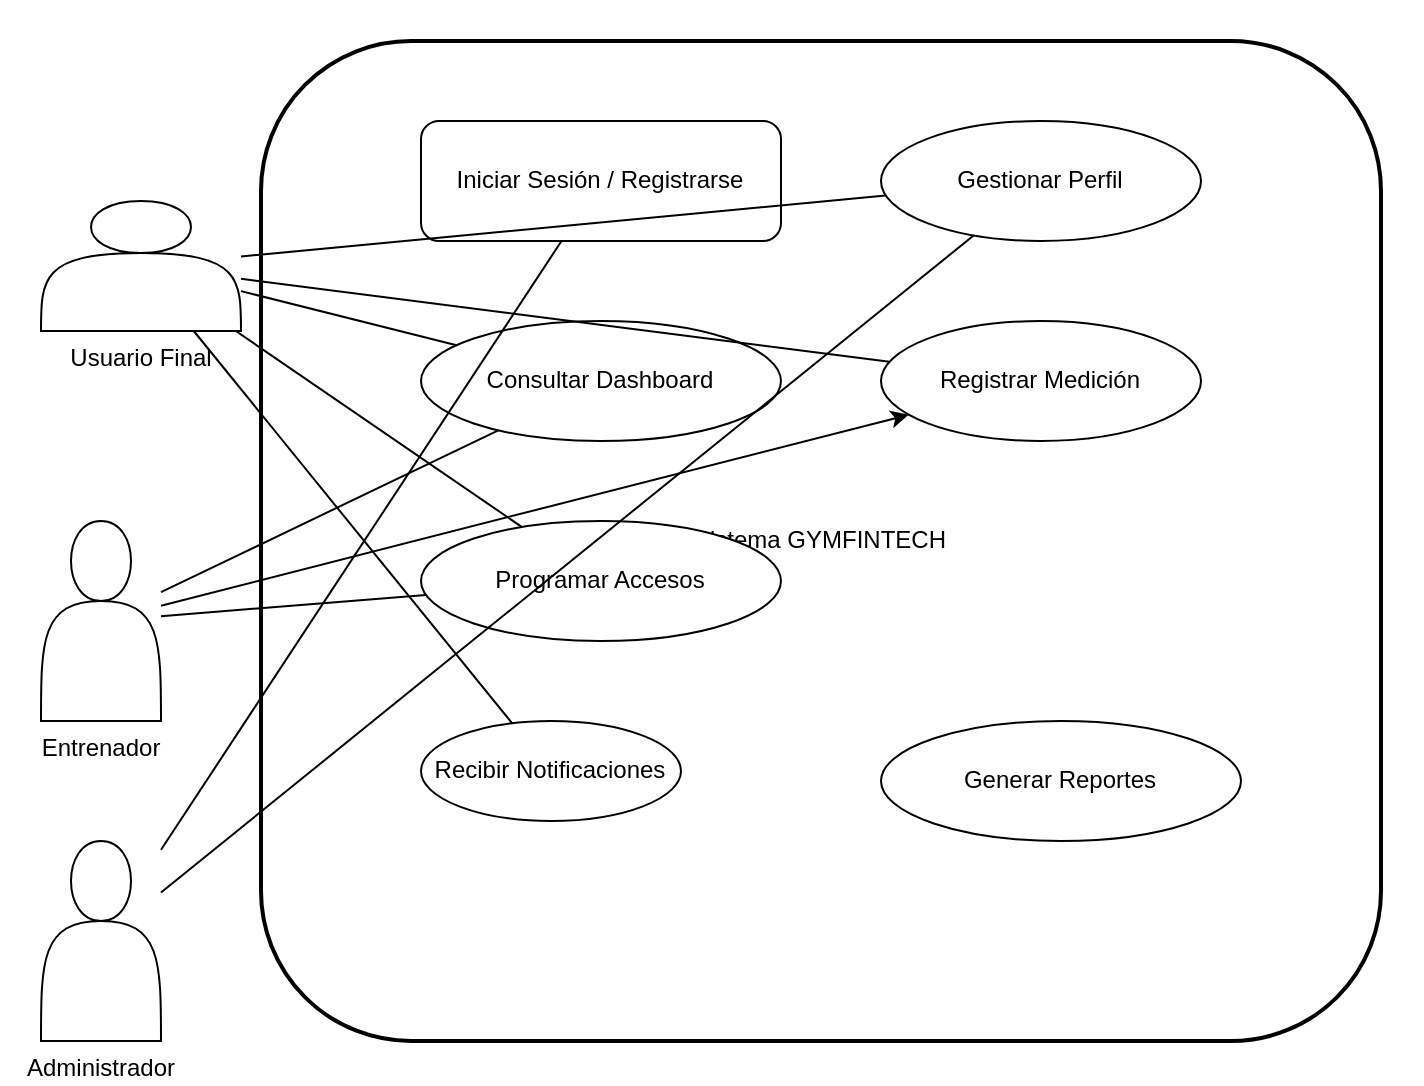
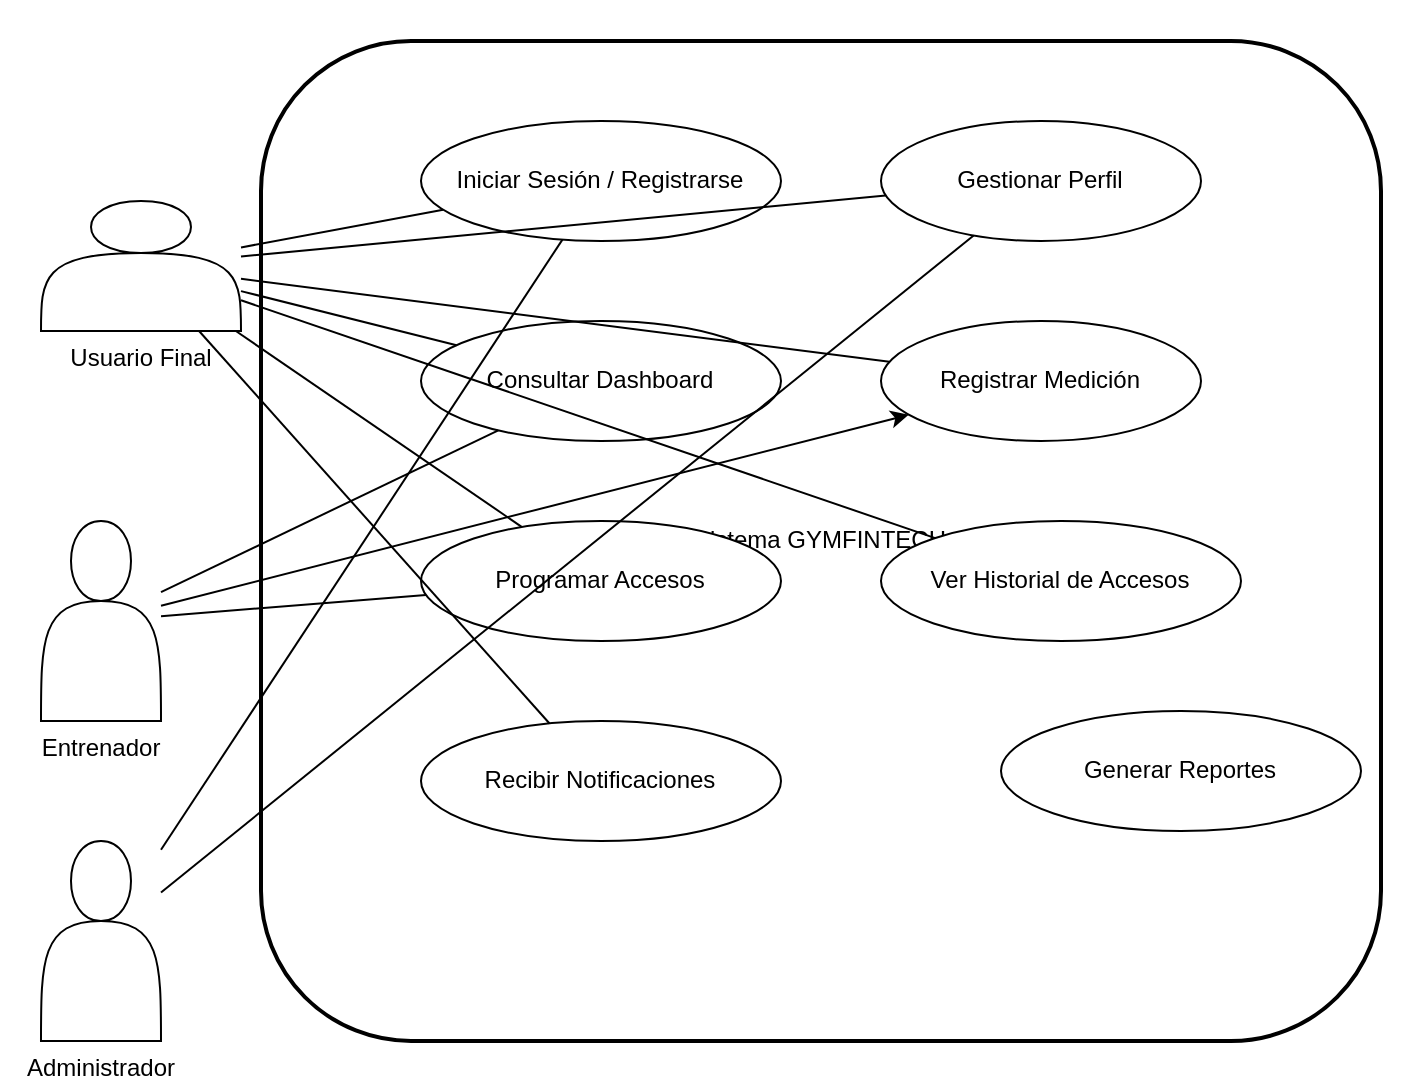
(601, 181) -> (601, 181)
none -> (342, 229)
none -> (354, 339)
none -> (1061, 581)
(551, 771) -> (601, 781)
(1061, 781) -> (1181, 771)
